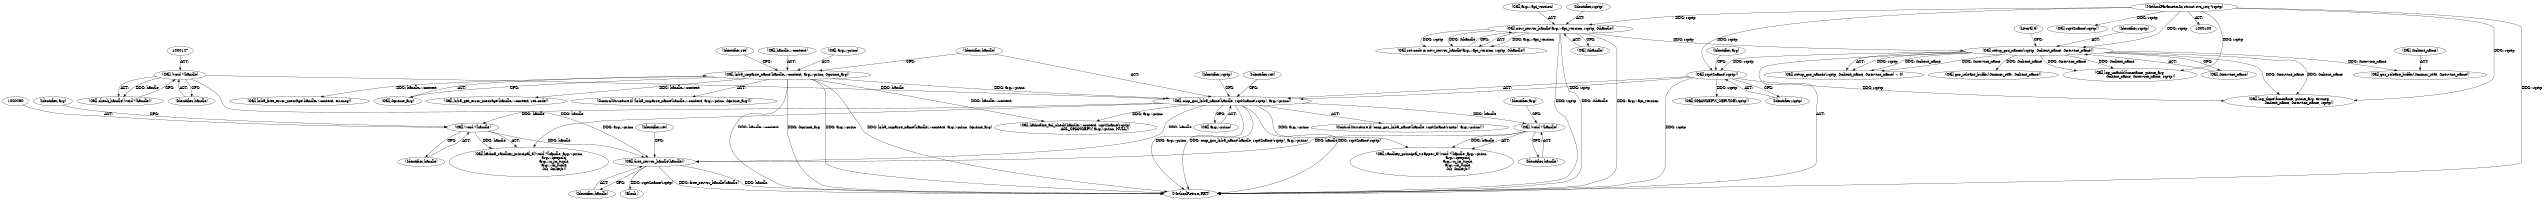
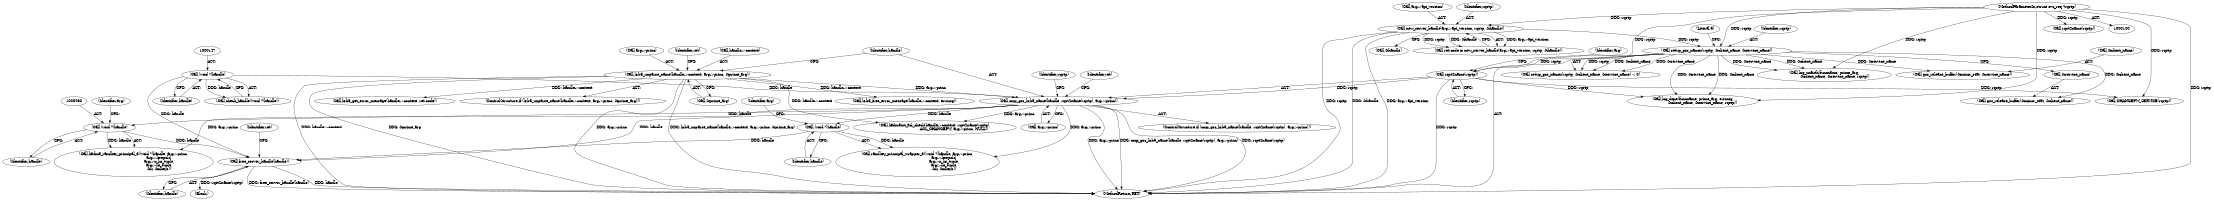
none -> (2145, 24)
(1573, 42) -> none
(2151, 61) -> (2050, 87)
